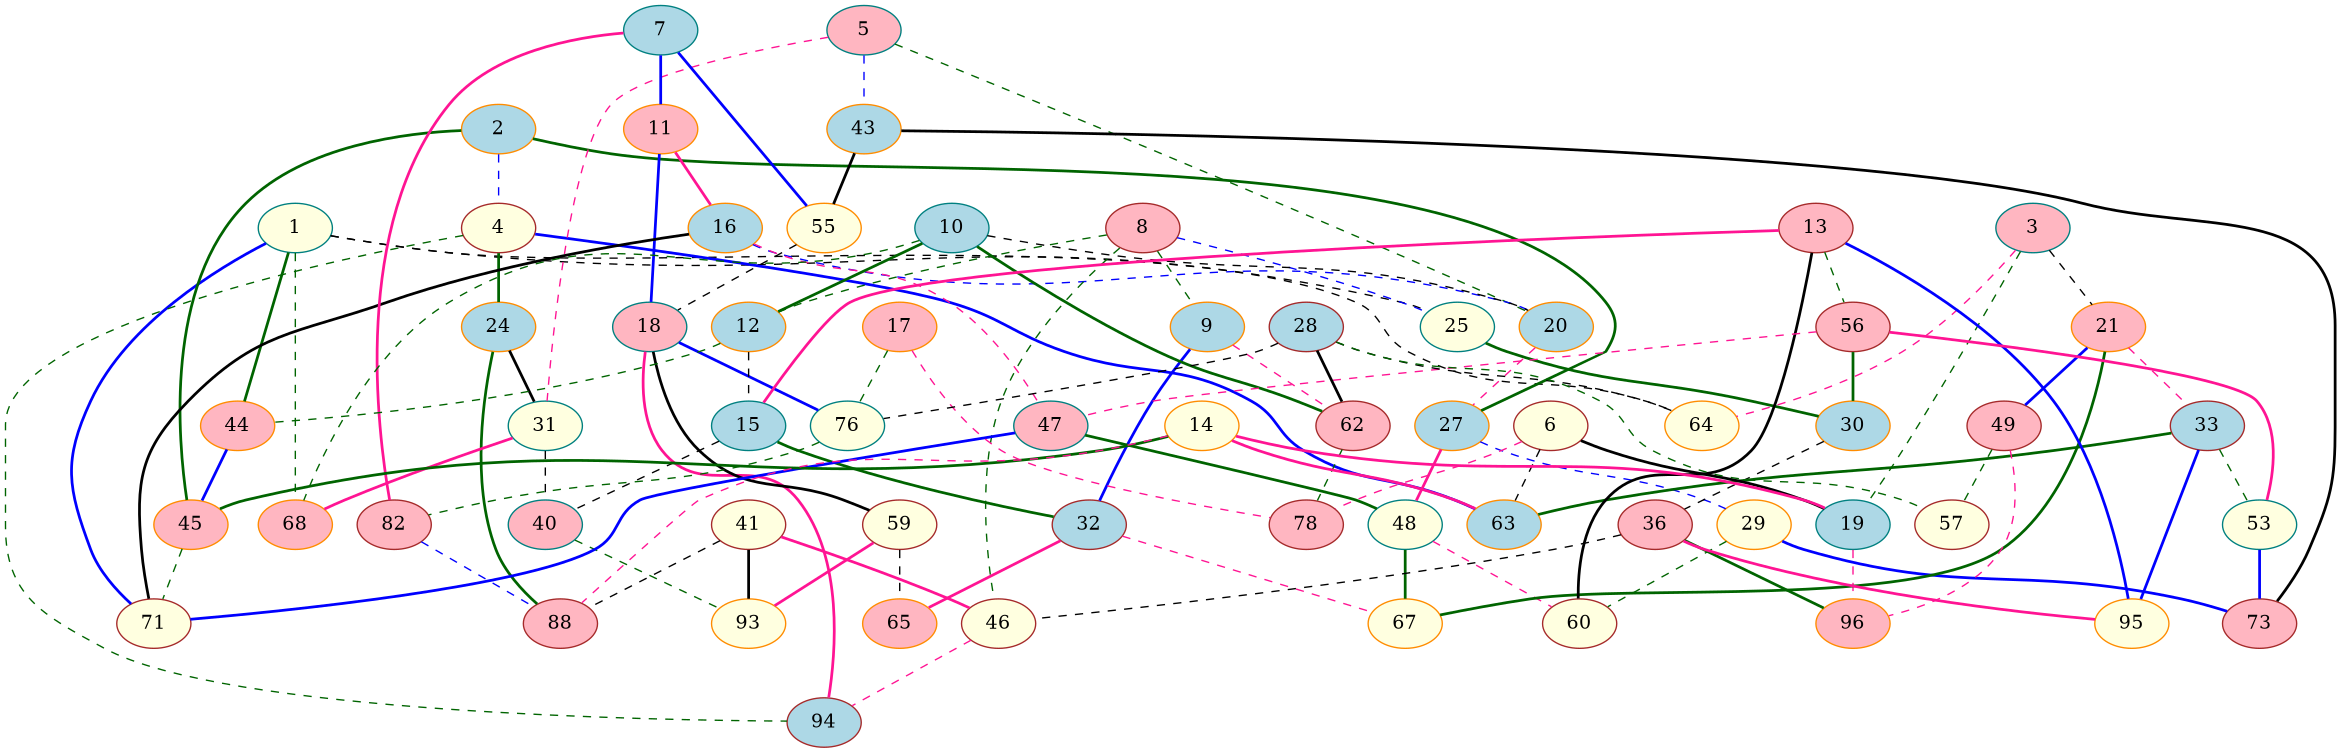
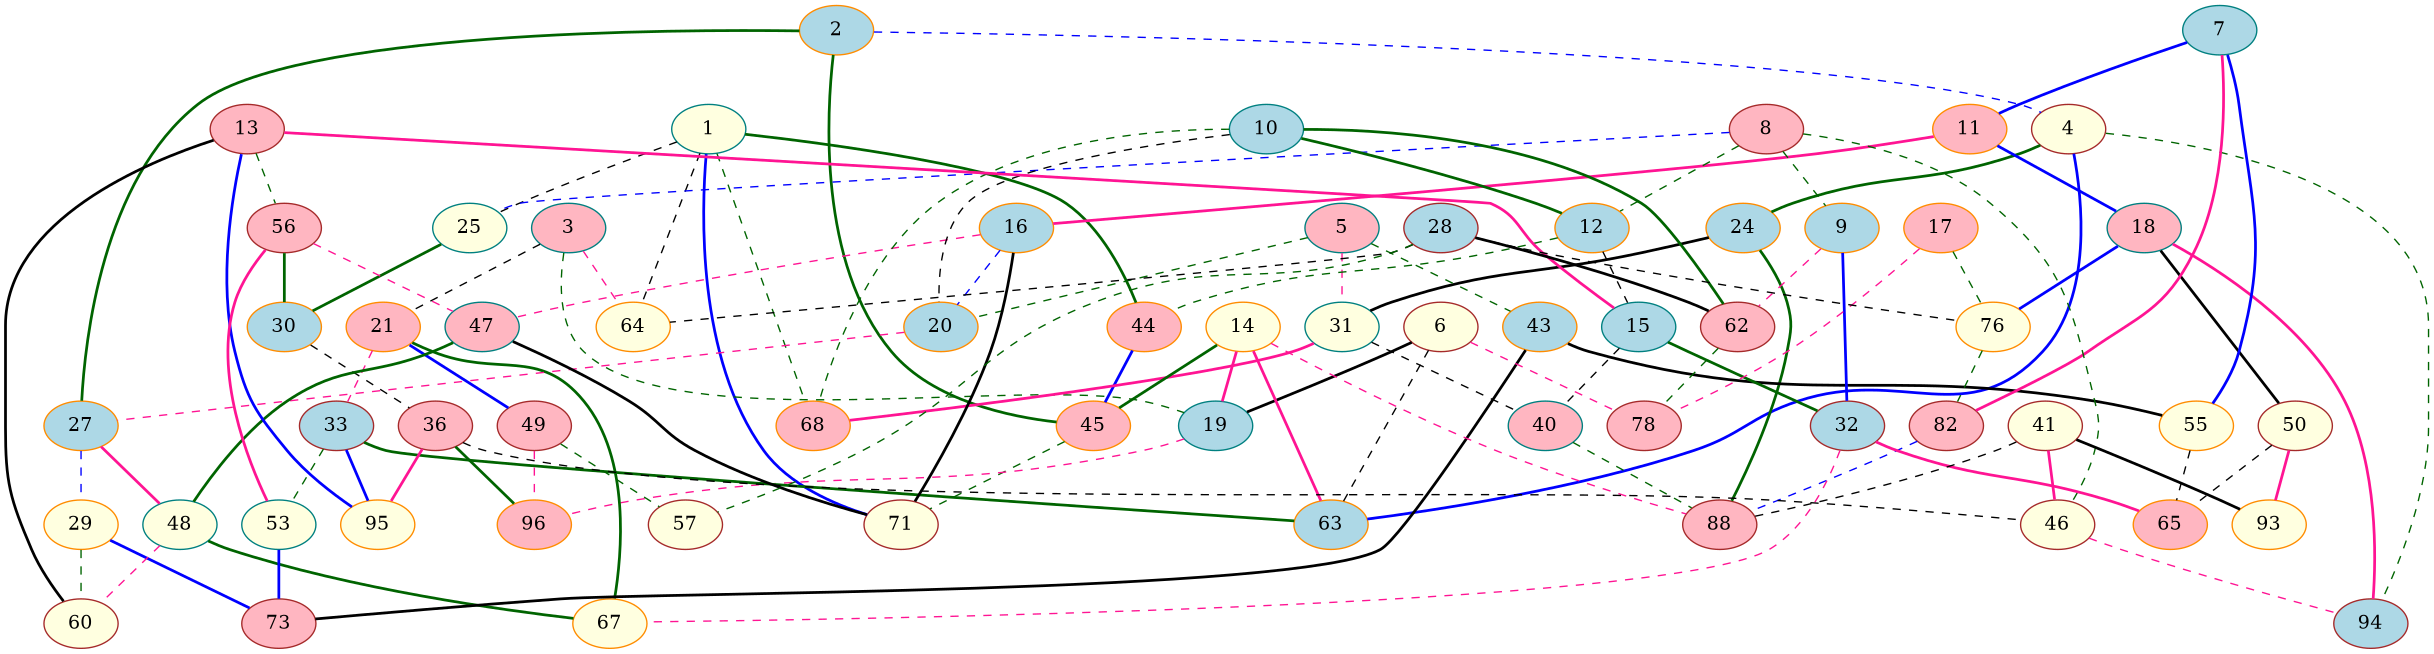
(864, 80) -> (1441, 277)
(737, 277) -> (2184, 474)
(848, 426) -> (1993, 327)
(900, 525) -> (2295, 426)
(609, 538) -> (682, 443)
(640, 571) -> (1635, 477)
